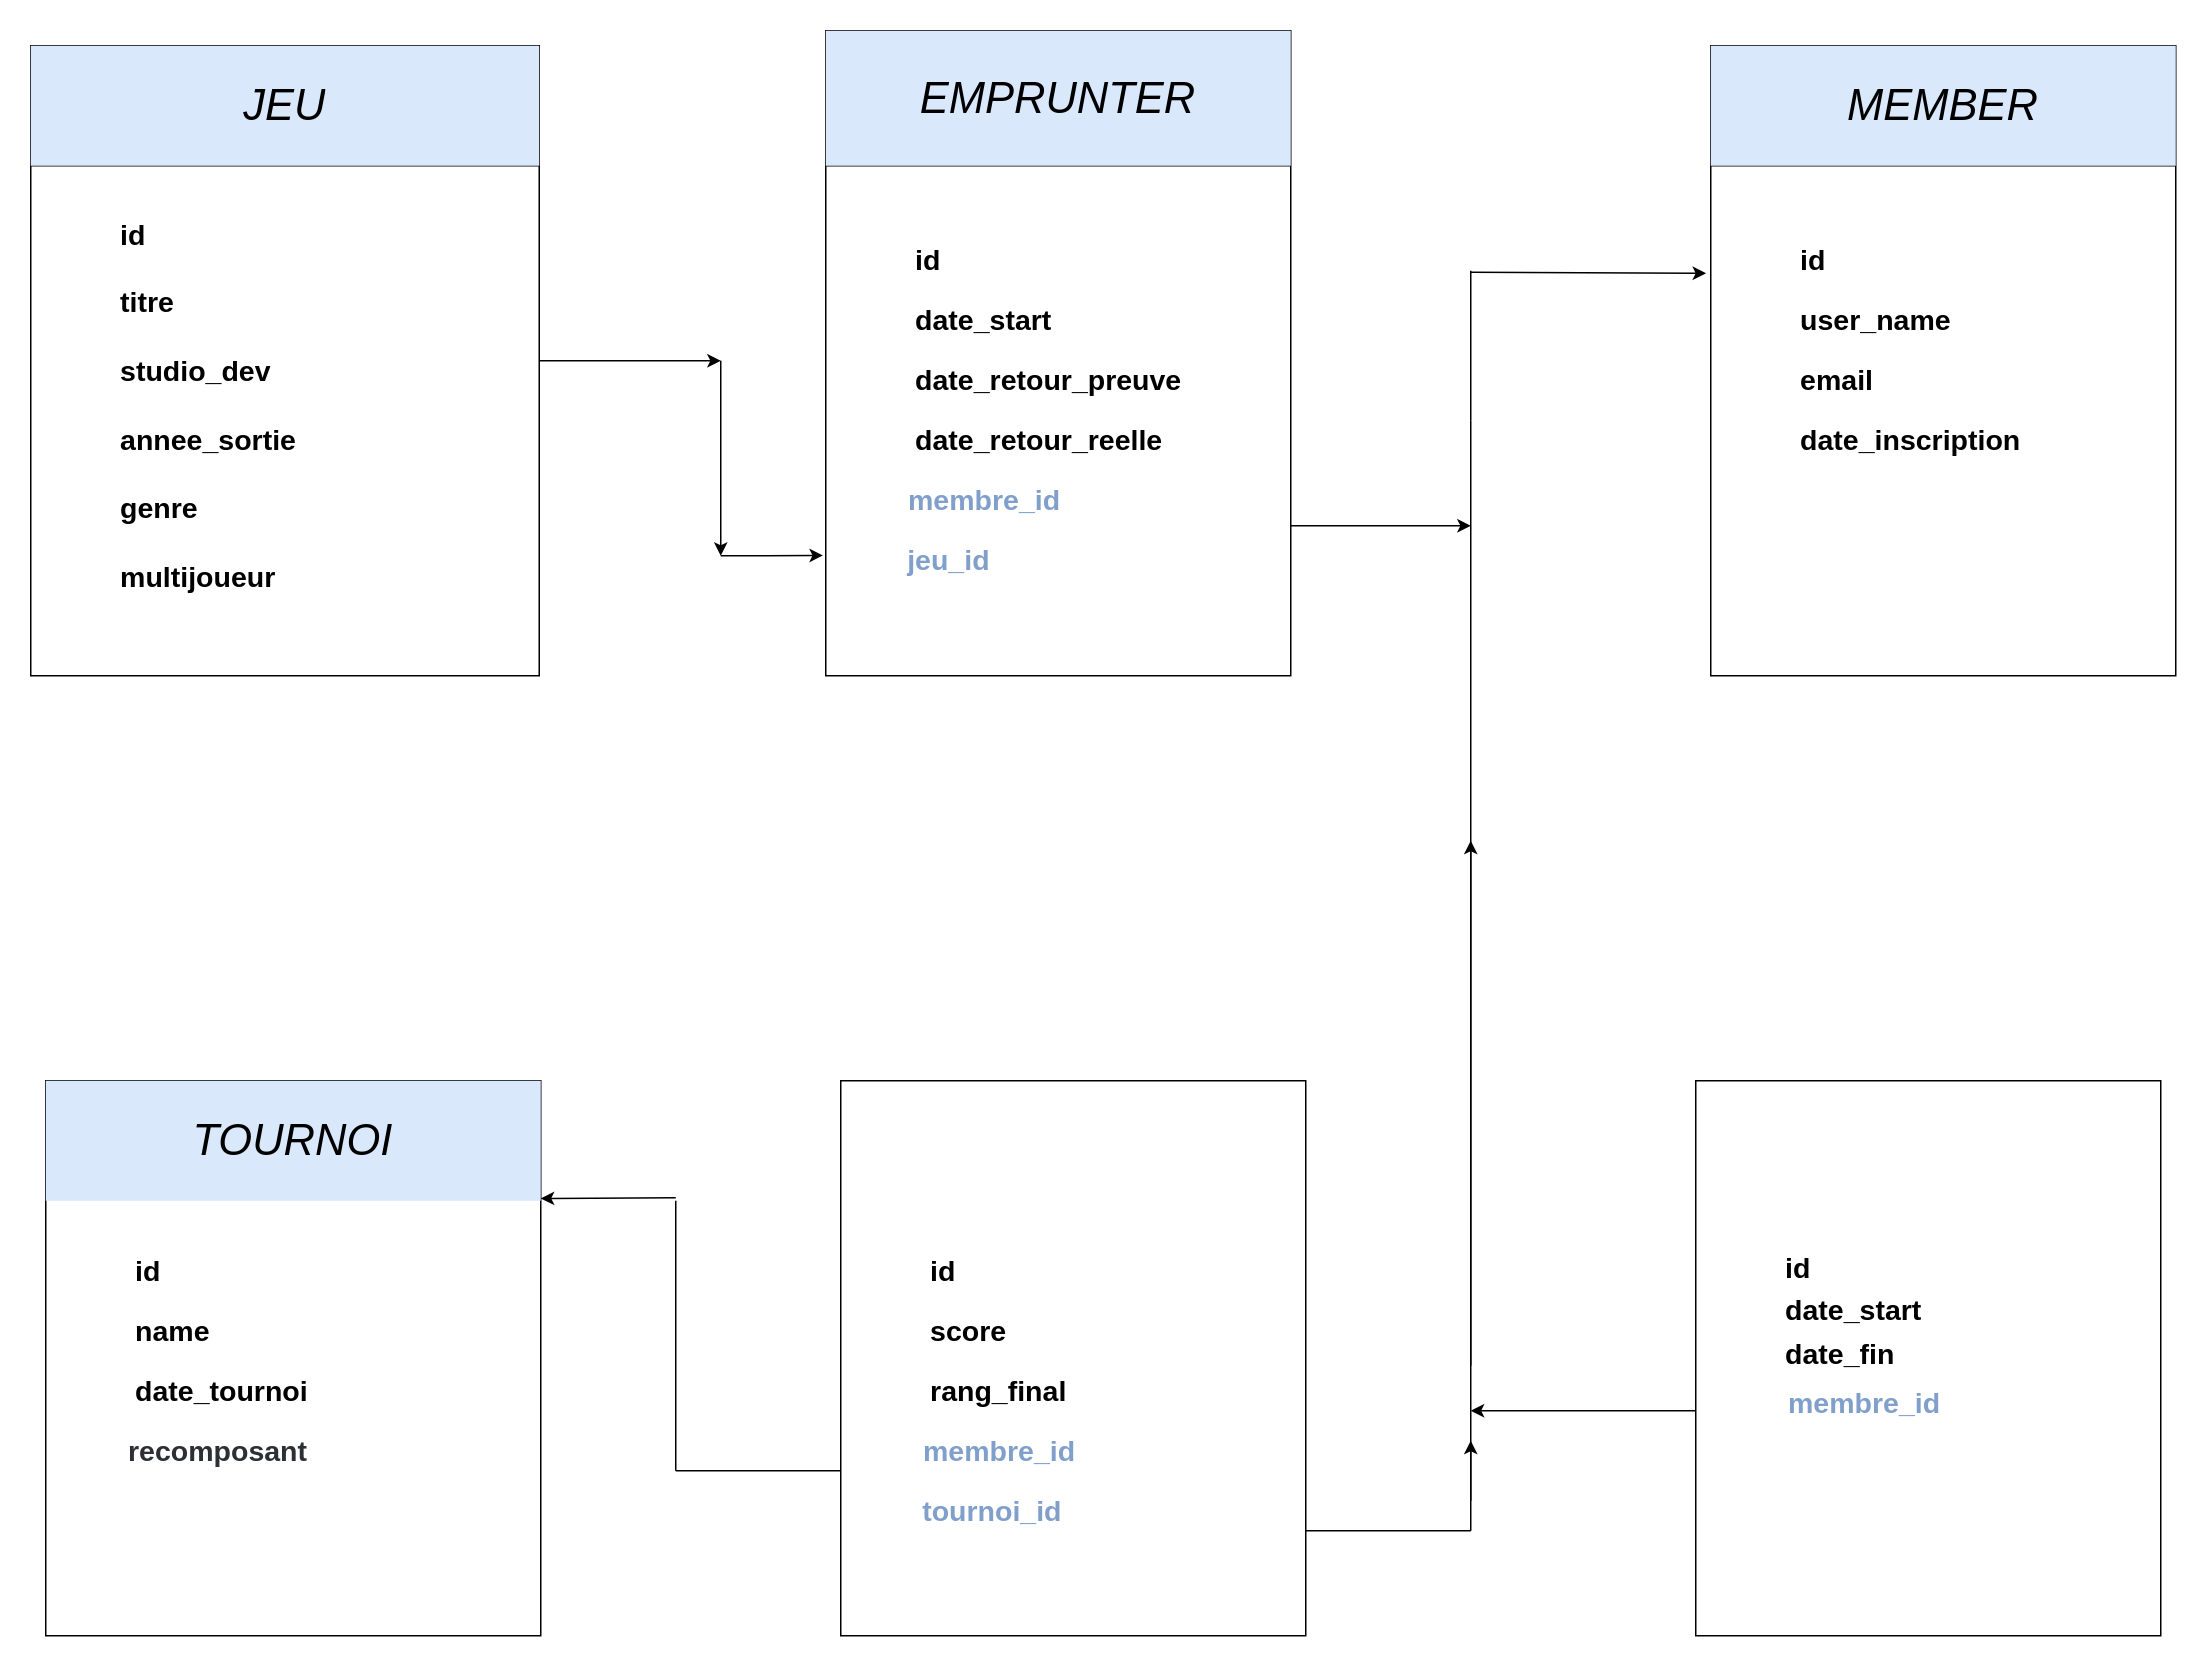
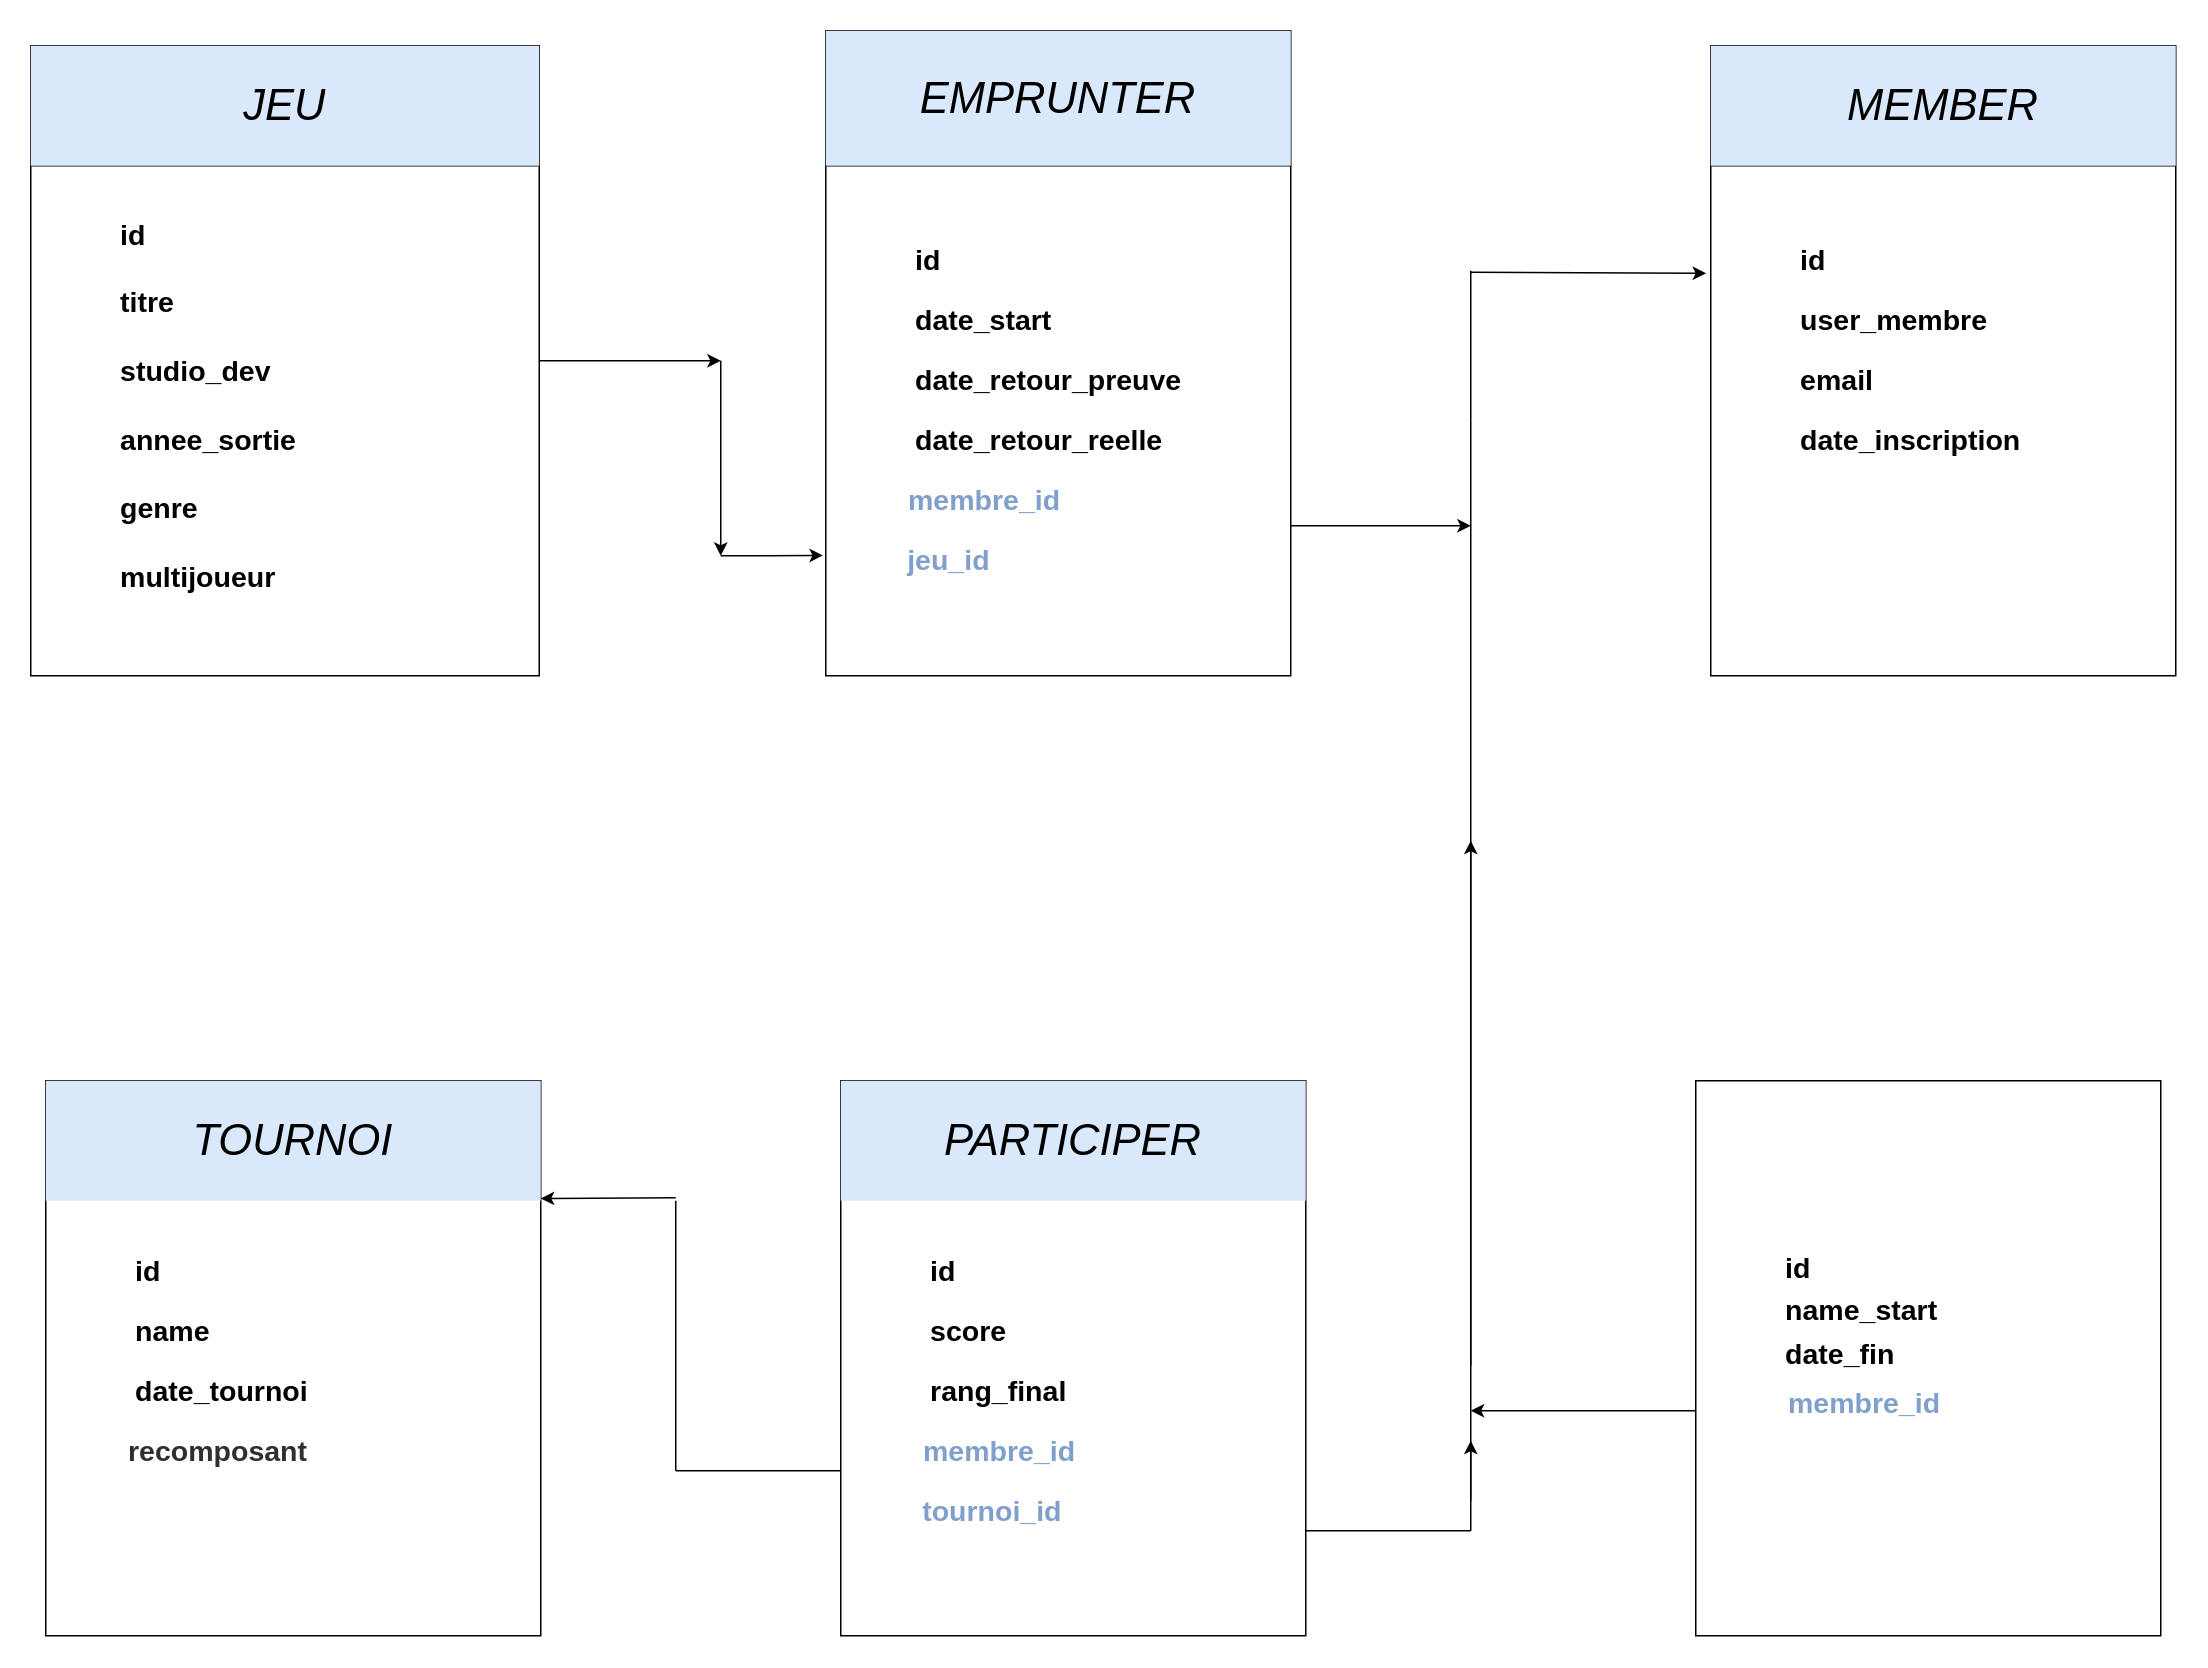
(1787, 219) -> (1787, 219)
(1749, 1134) -> (1749, 1134)
none -> (1073, 1141)
